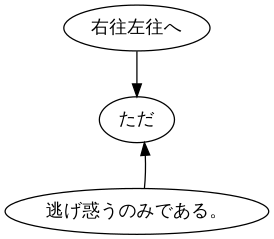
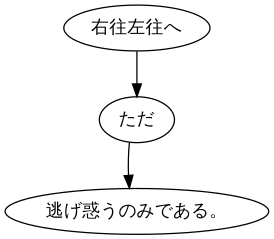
(145, 172) -> (128, 159)
